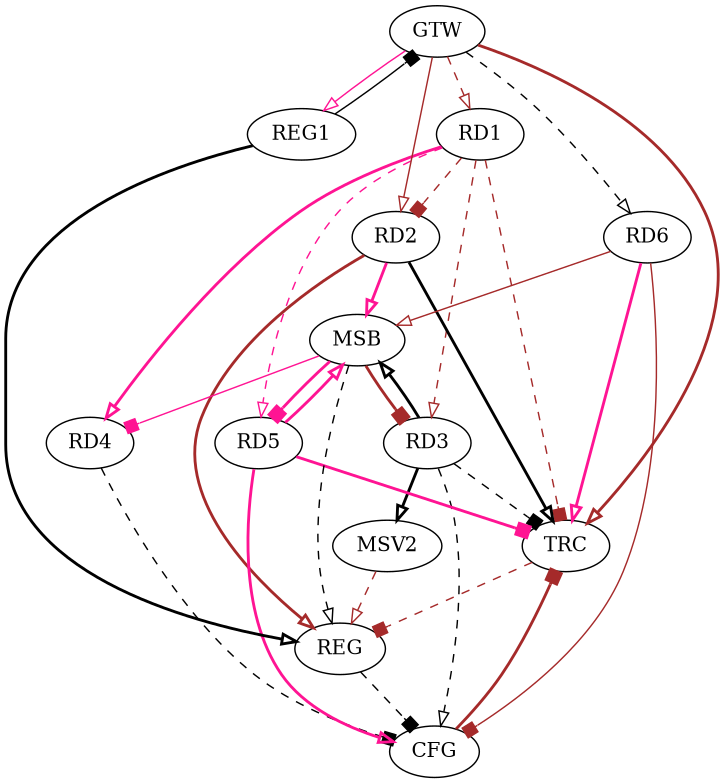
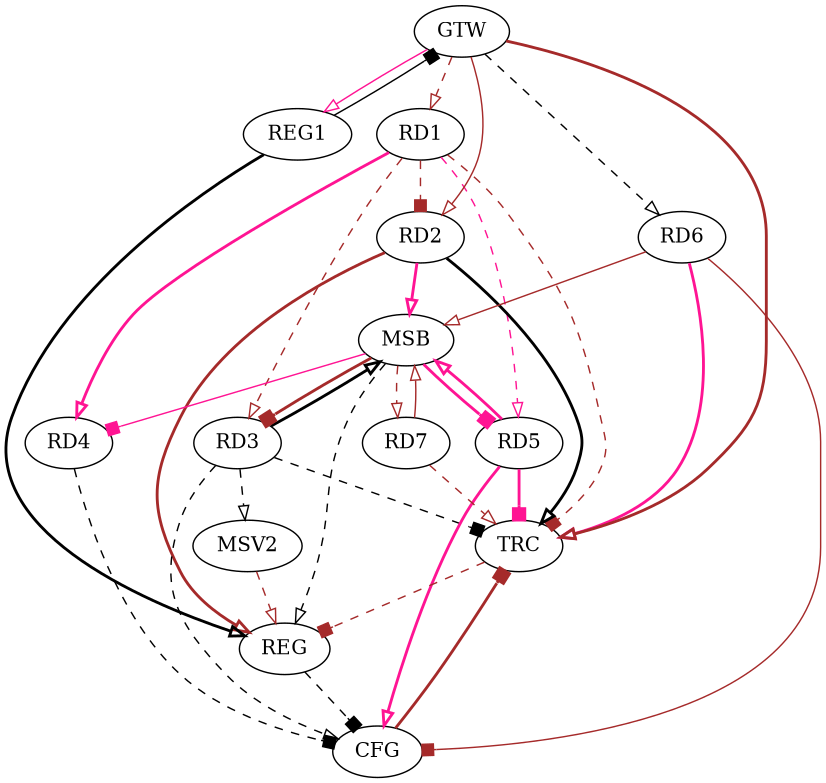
none -> (406, 443)
(411, 485) -> (242, 487)
